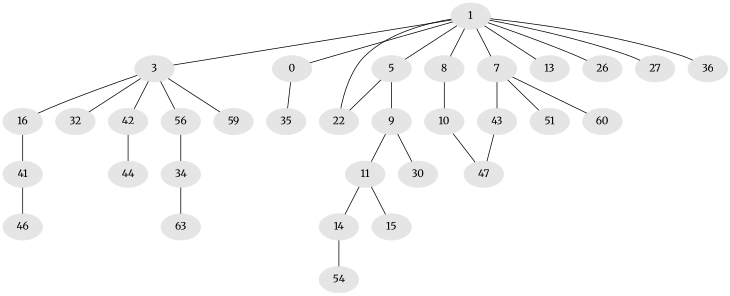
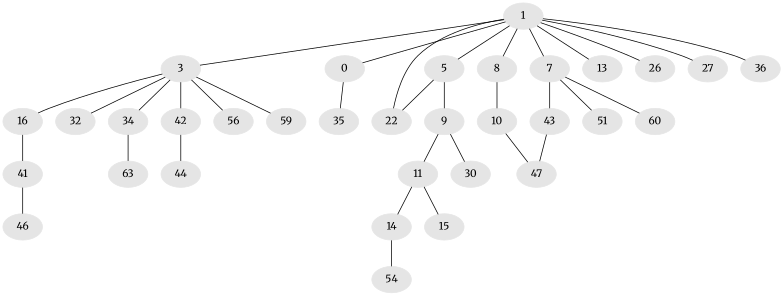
(181, 148) -> (155, 95)
